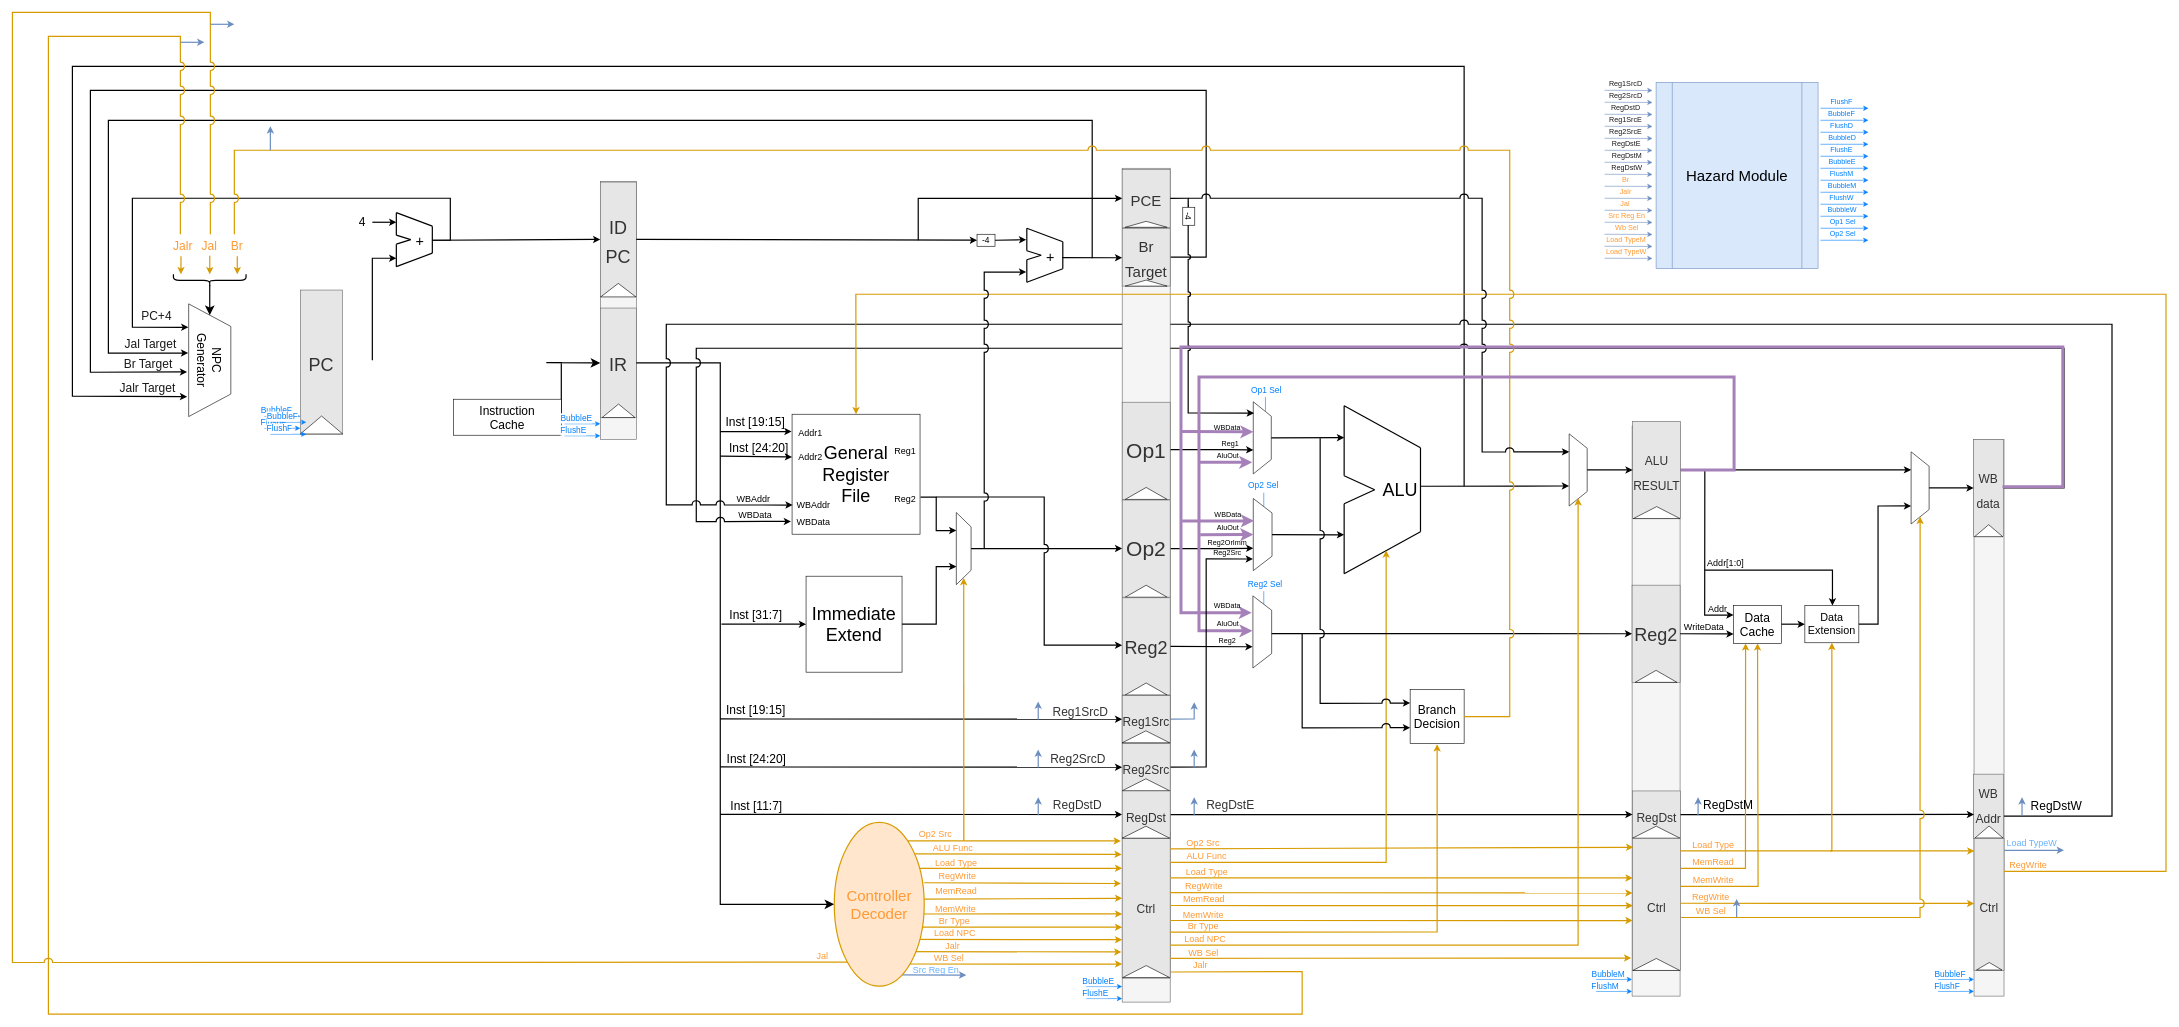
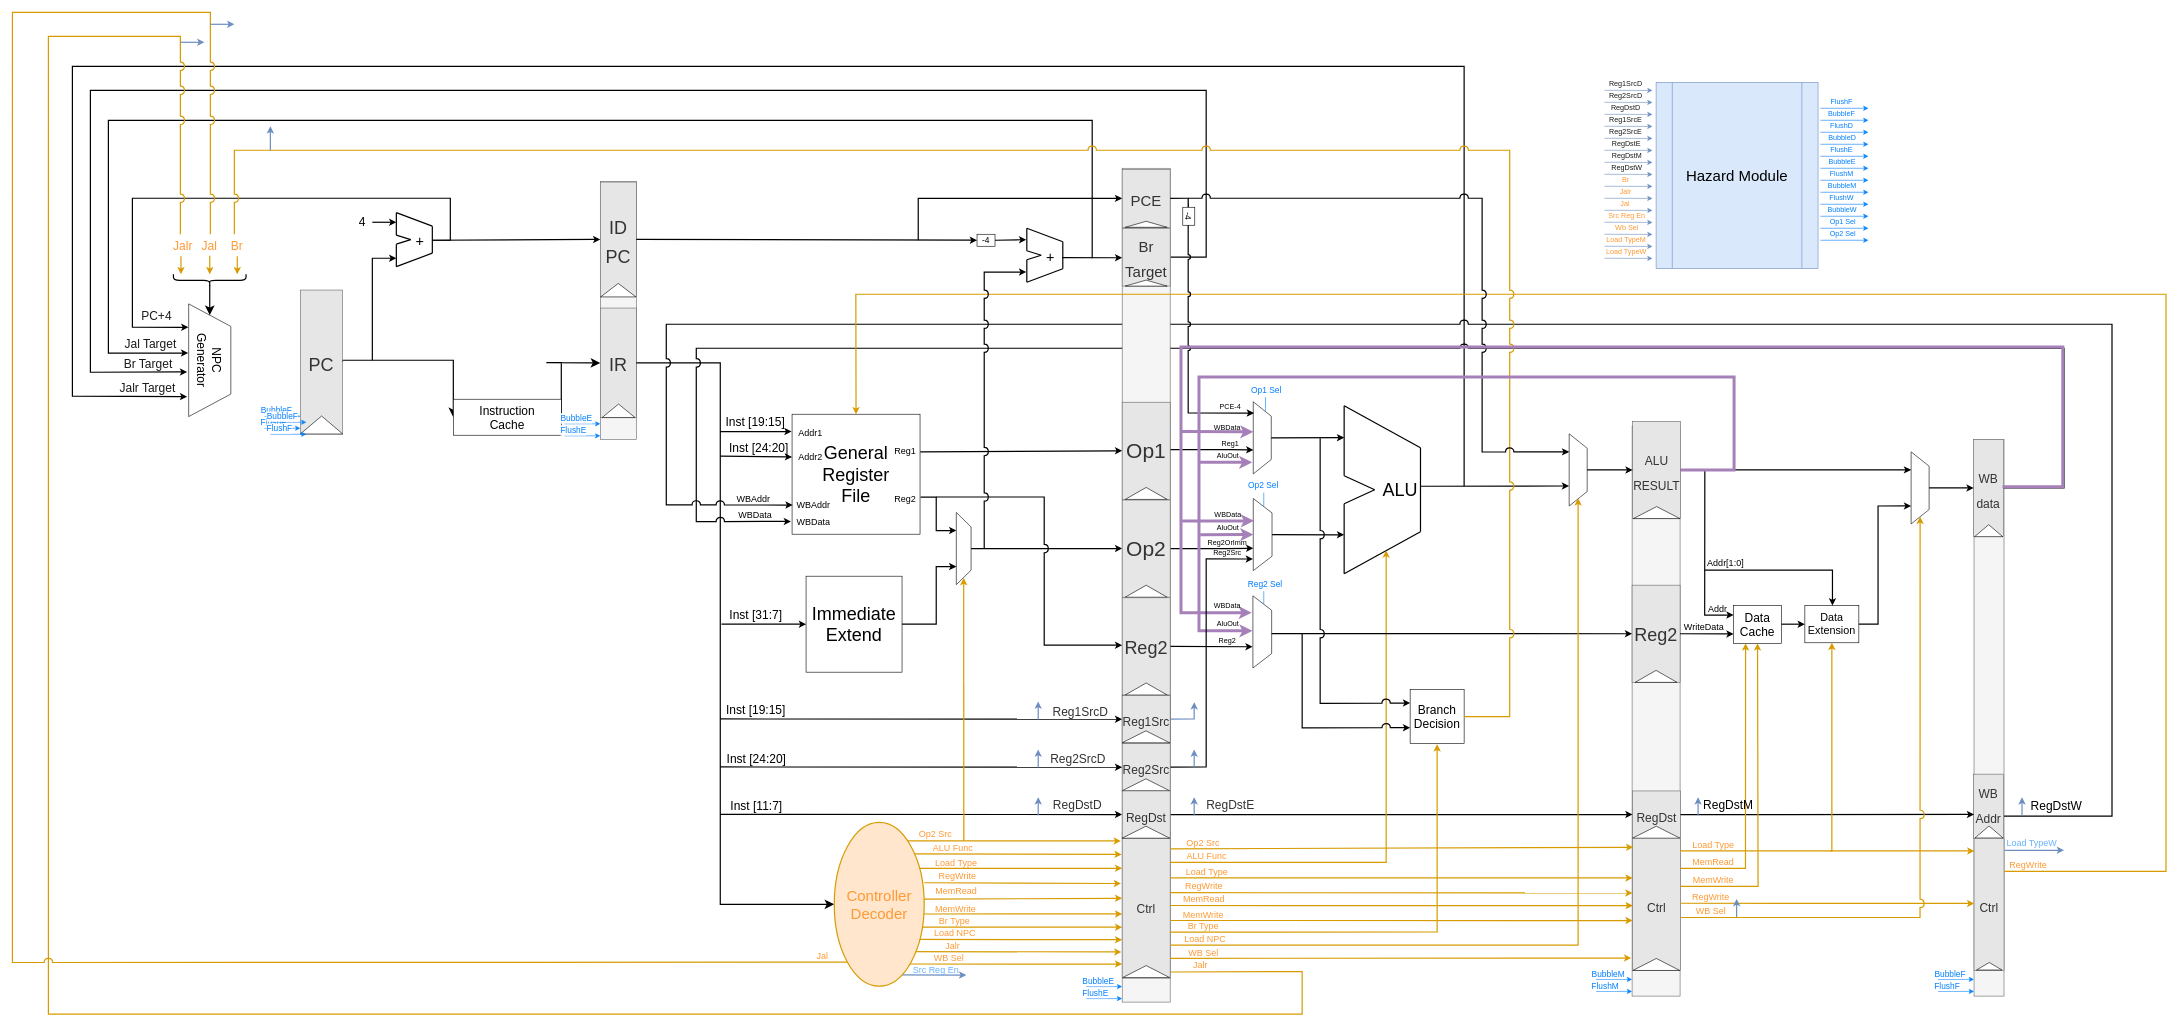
none -> (422, 360)
none -> (1230, 407)
none -> (1018, 451)
